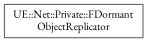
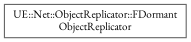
(74, 21) -> (95, 21)
